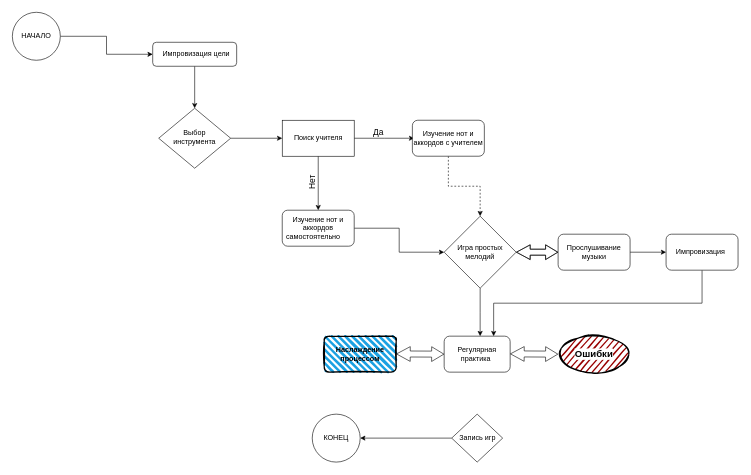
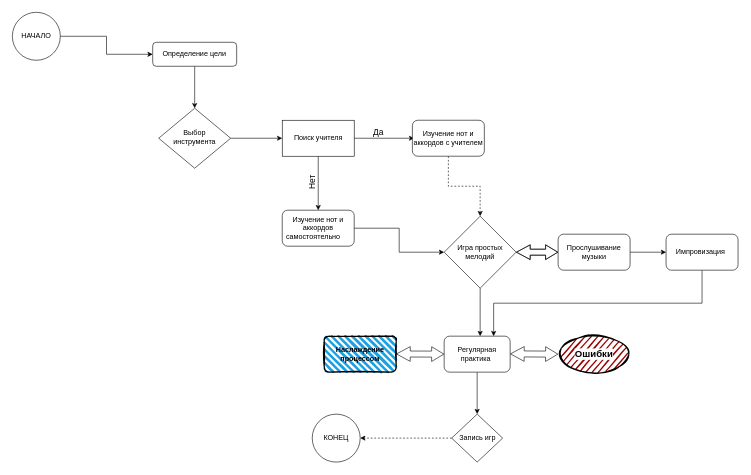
(195, 54) -> (195, 54)
none -> (477, 408)
(407, 438) -> (407, 438)
